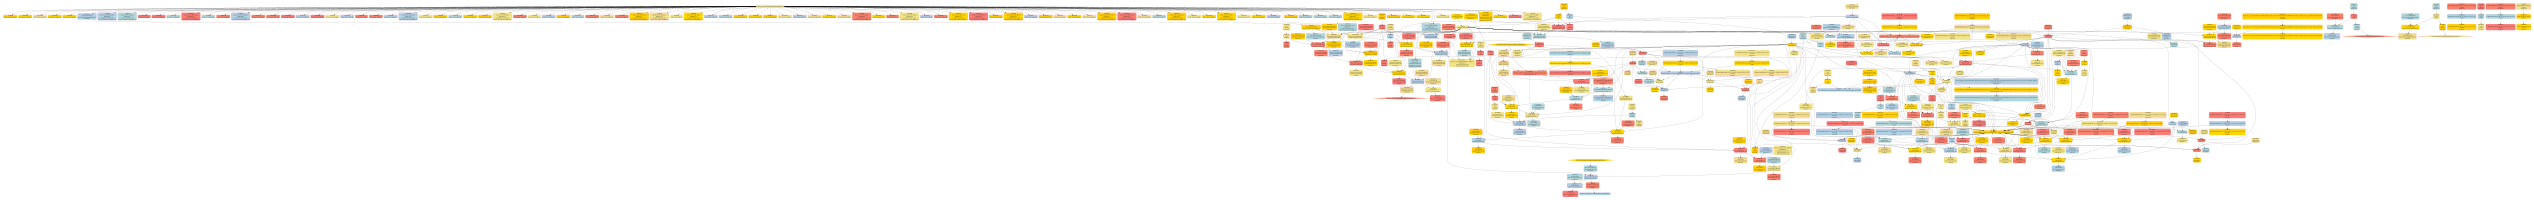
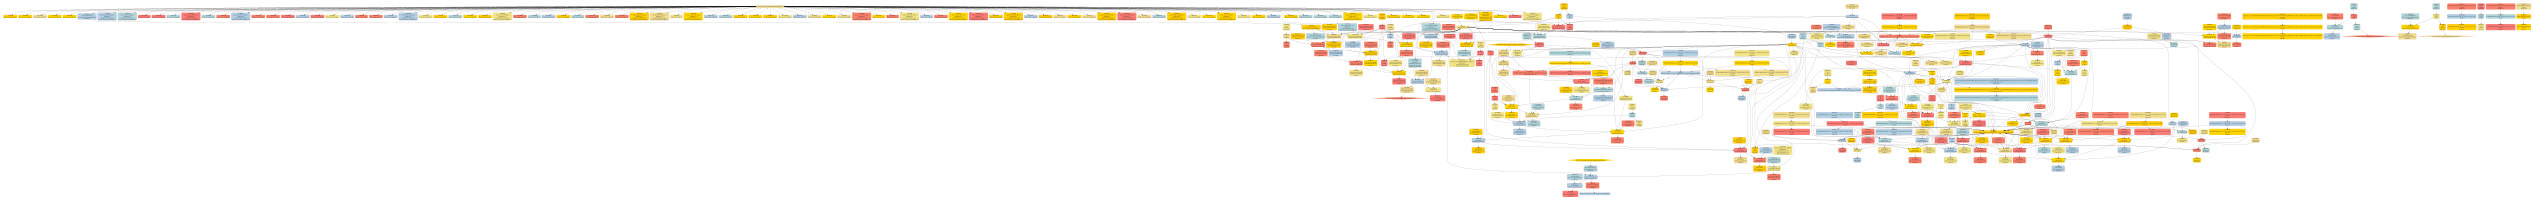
(534, 16) -> (534, 16)
